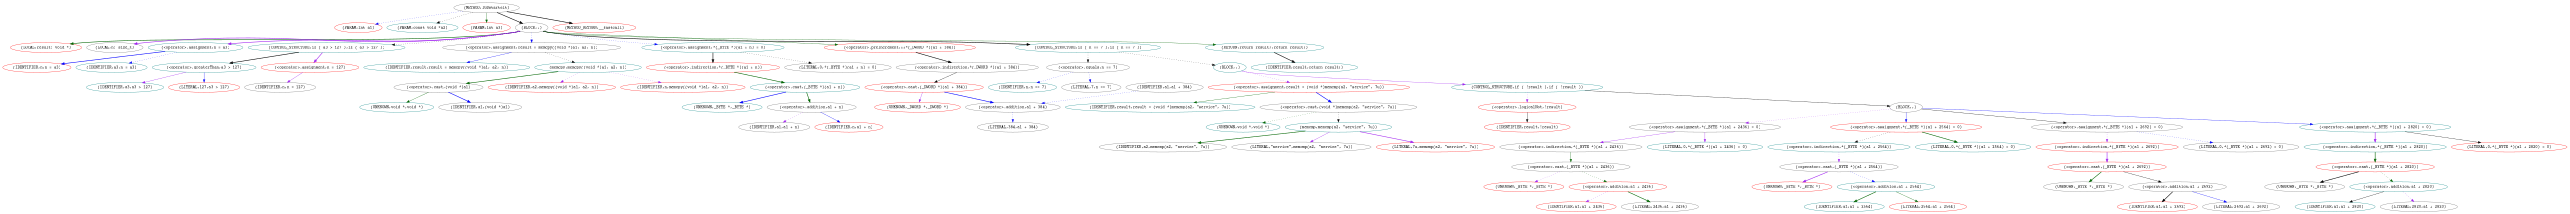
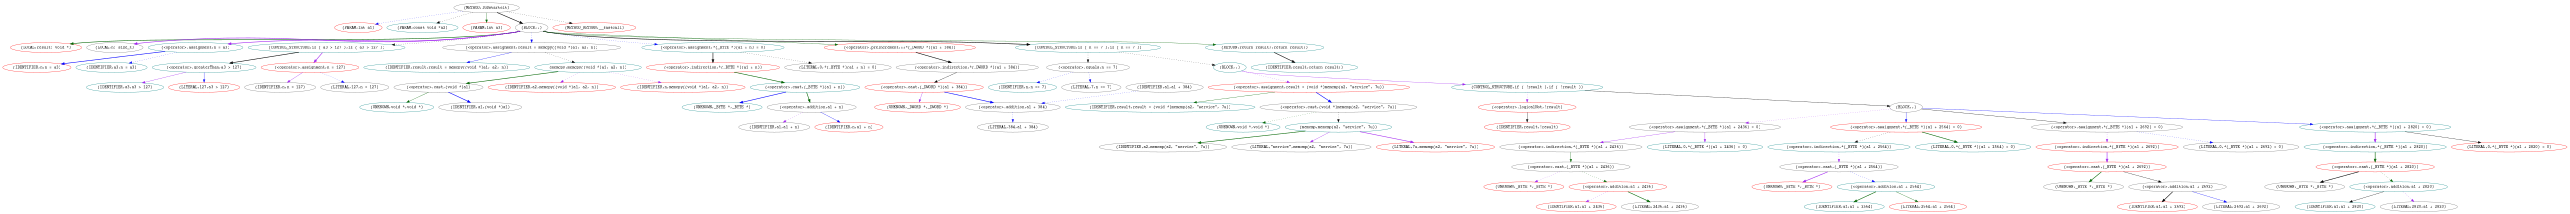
(538, 17) -> (538, 17)
none -> (355, 87)
